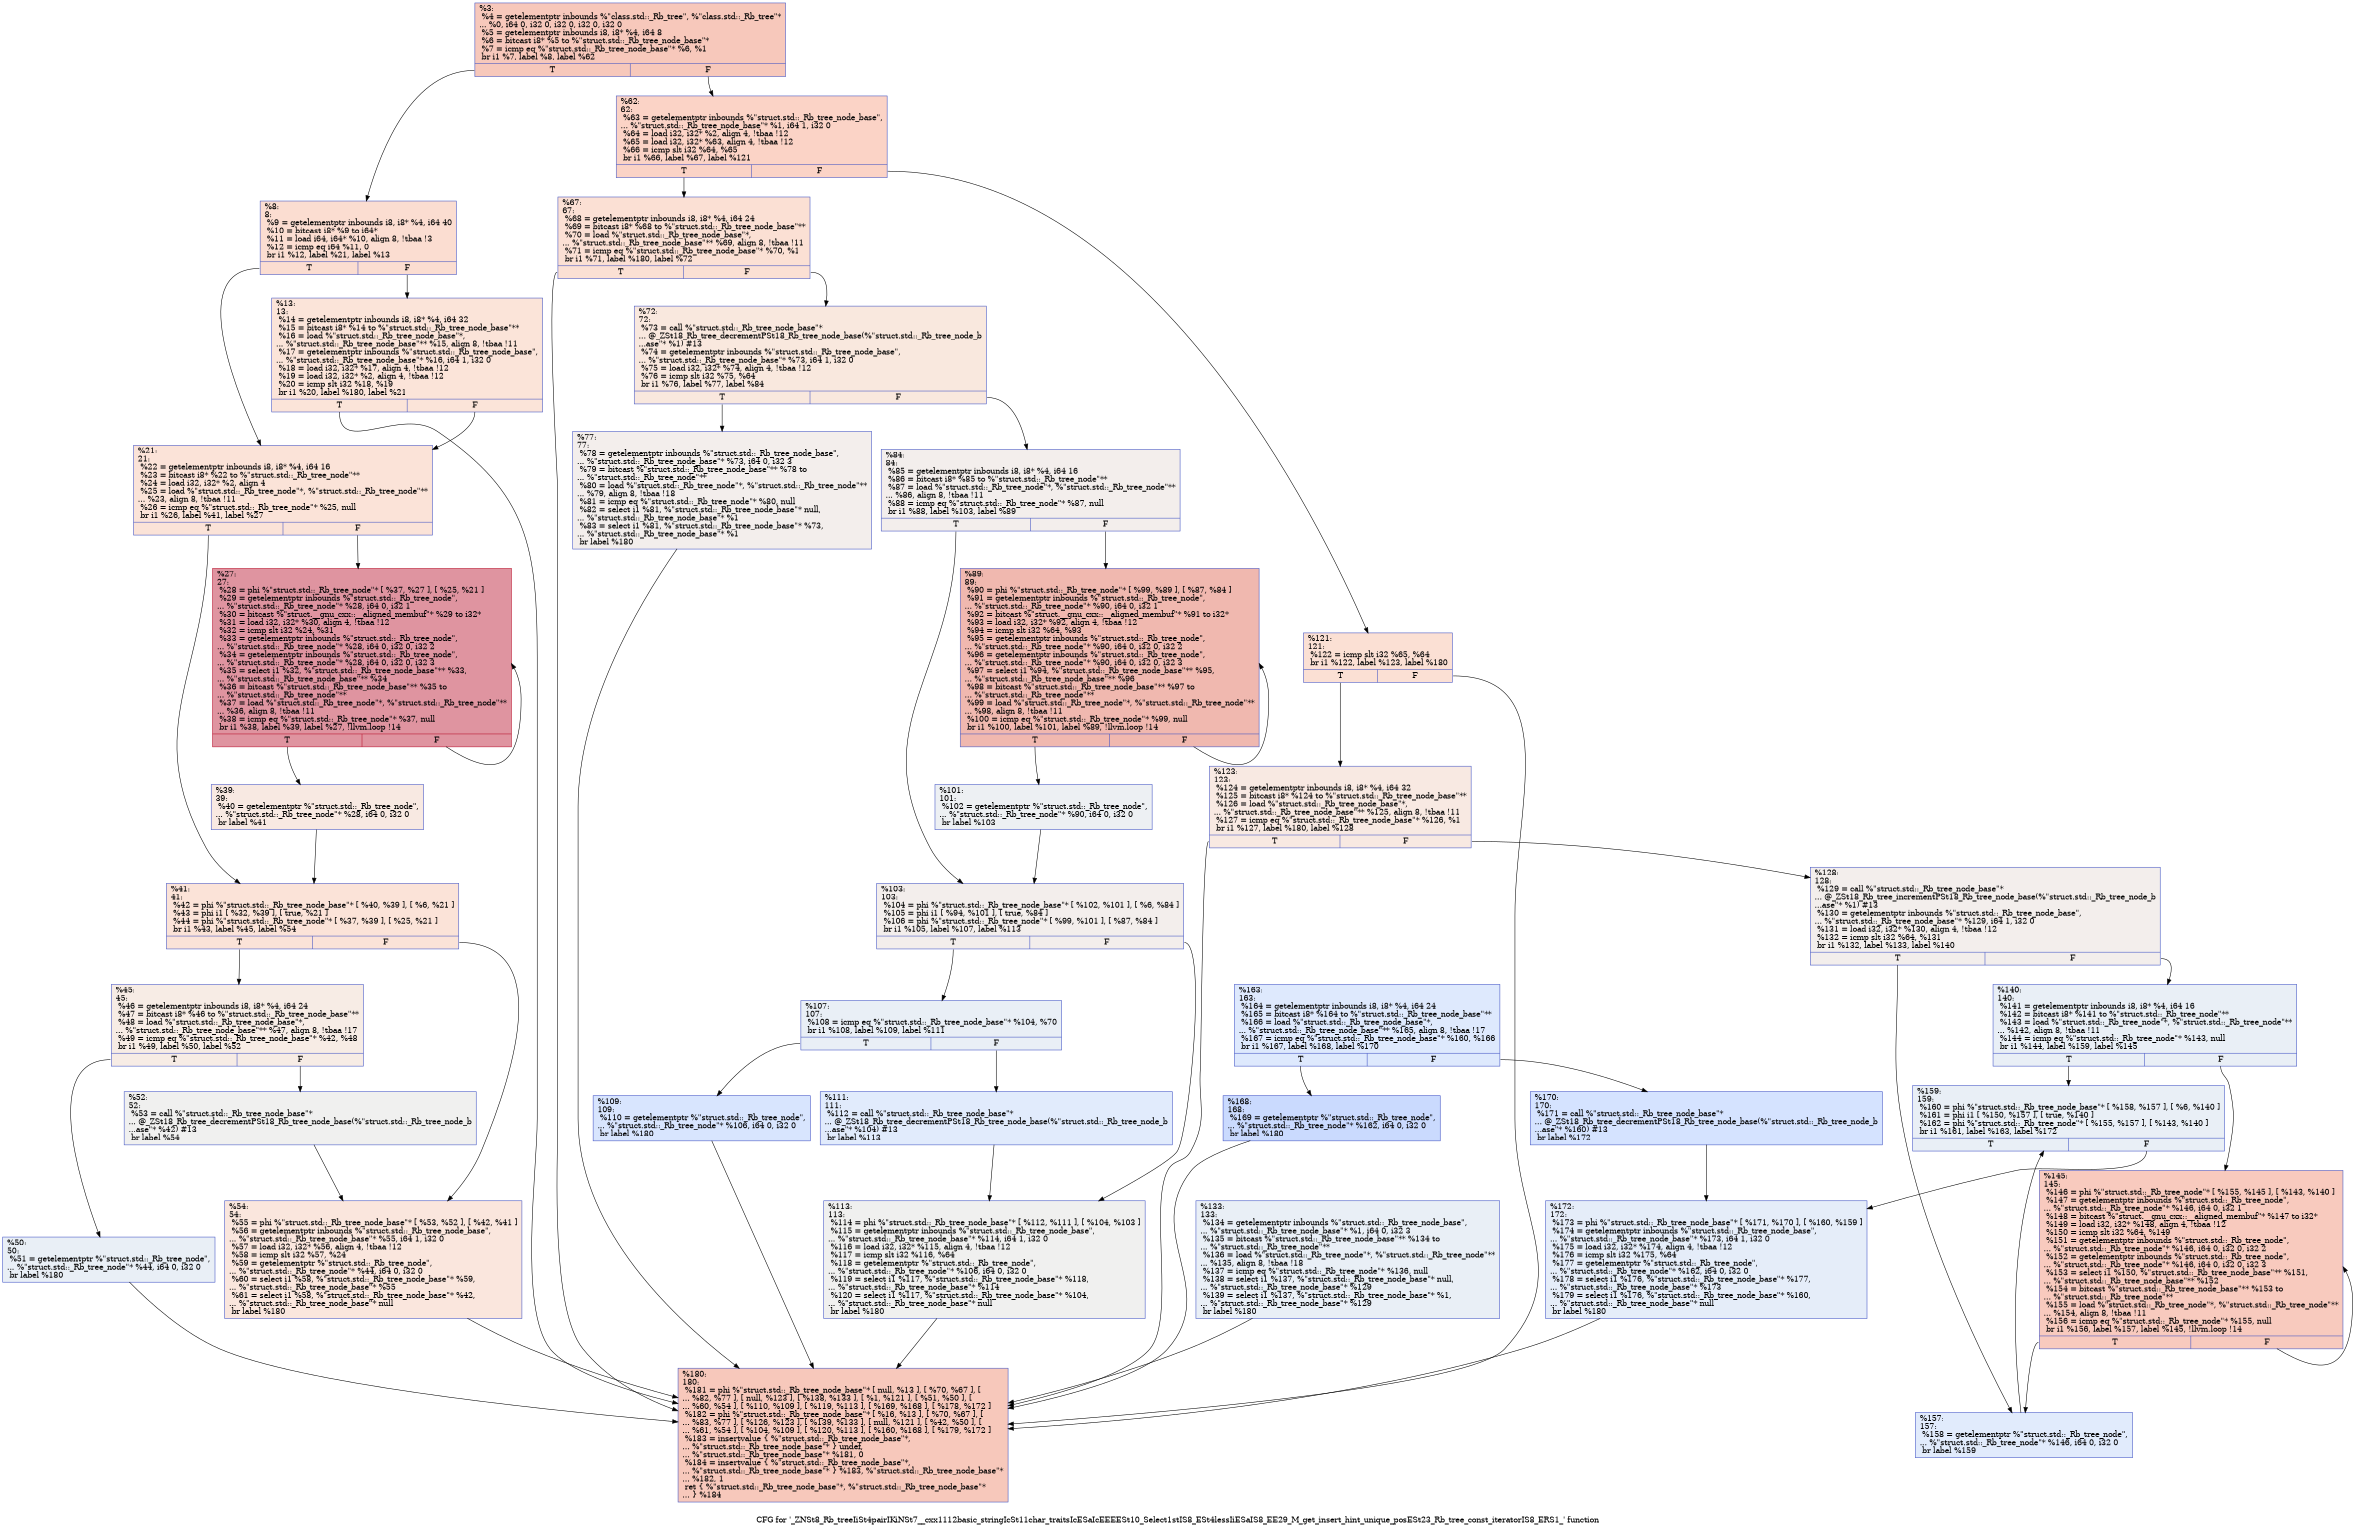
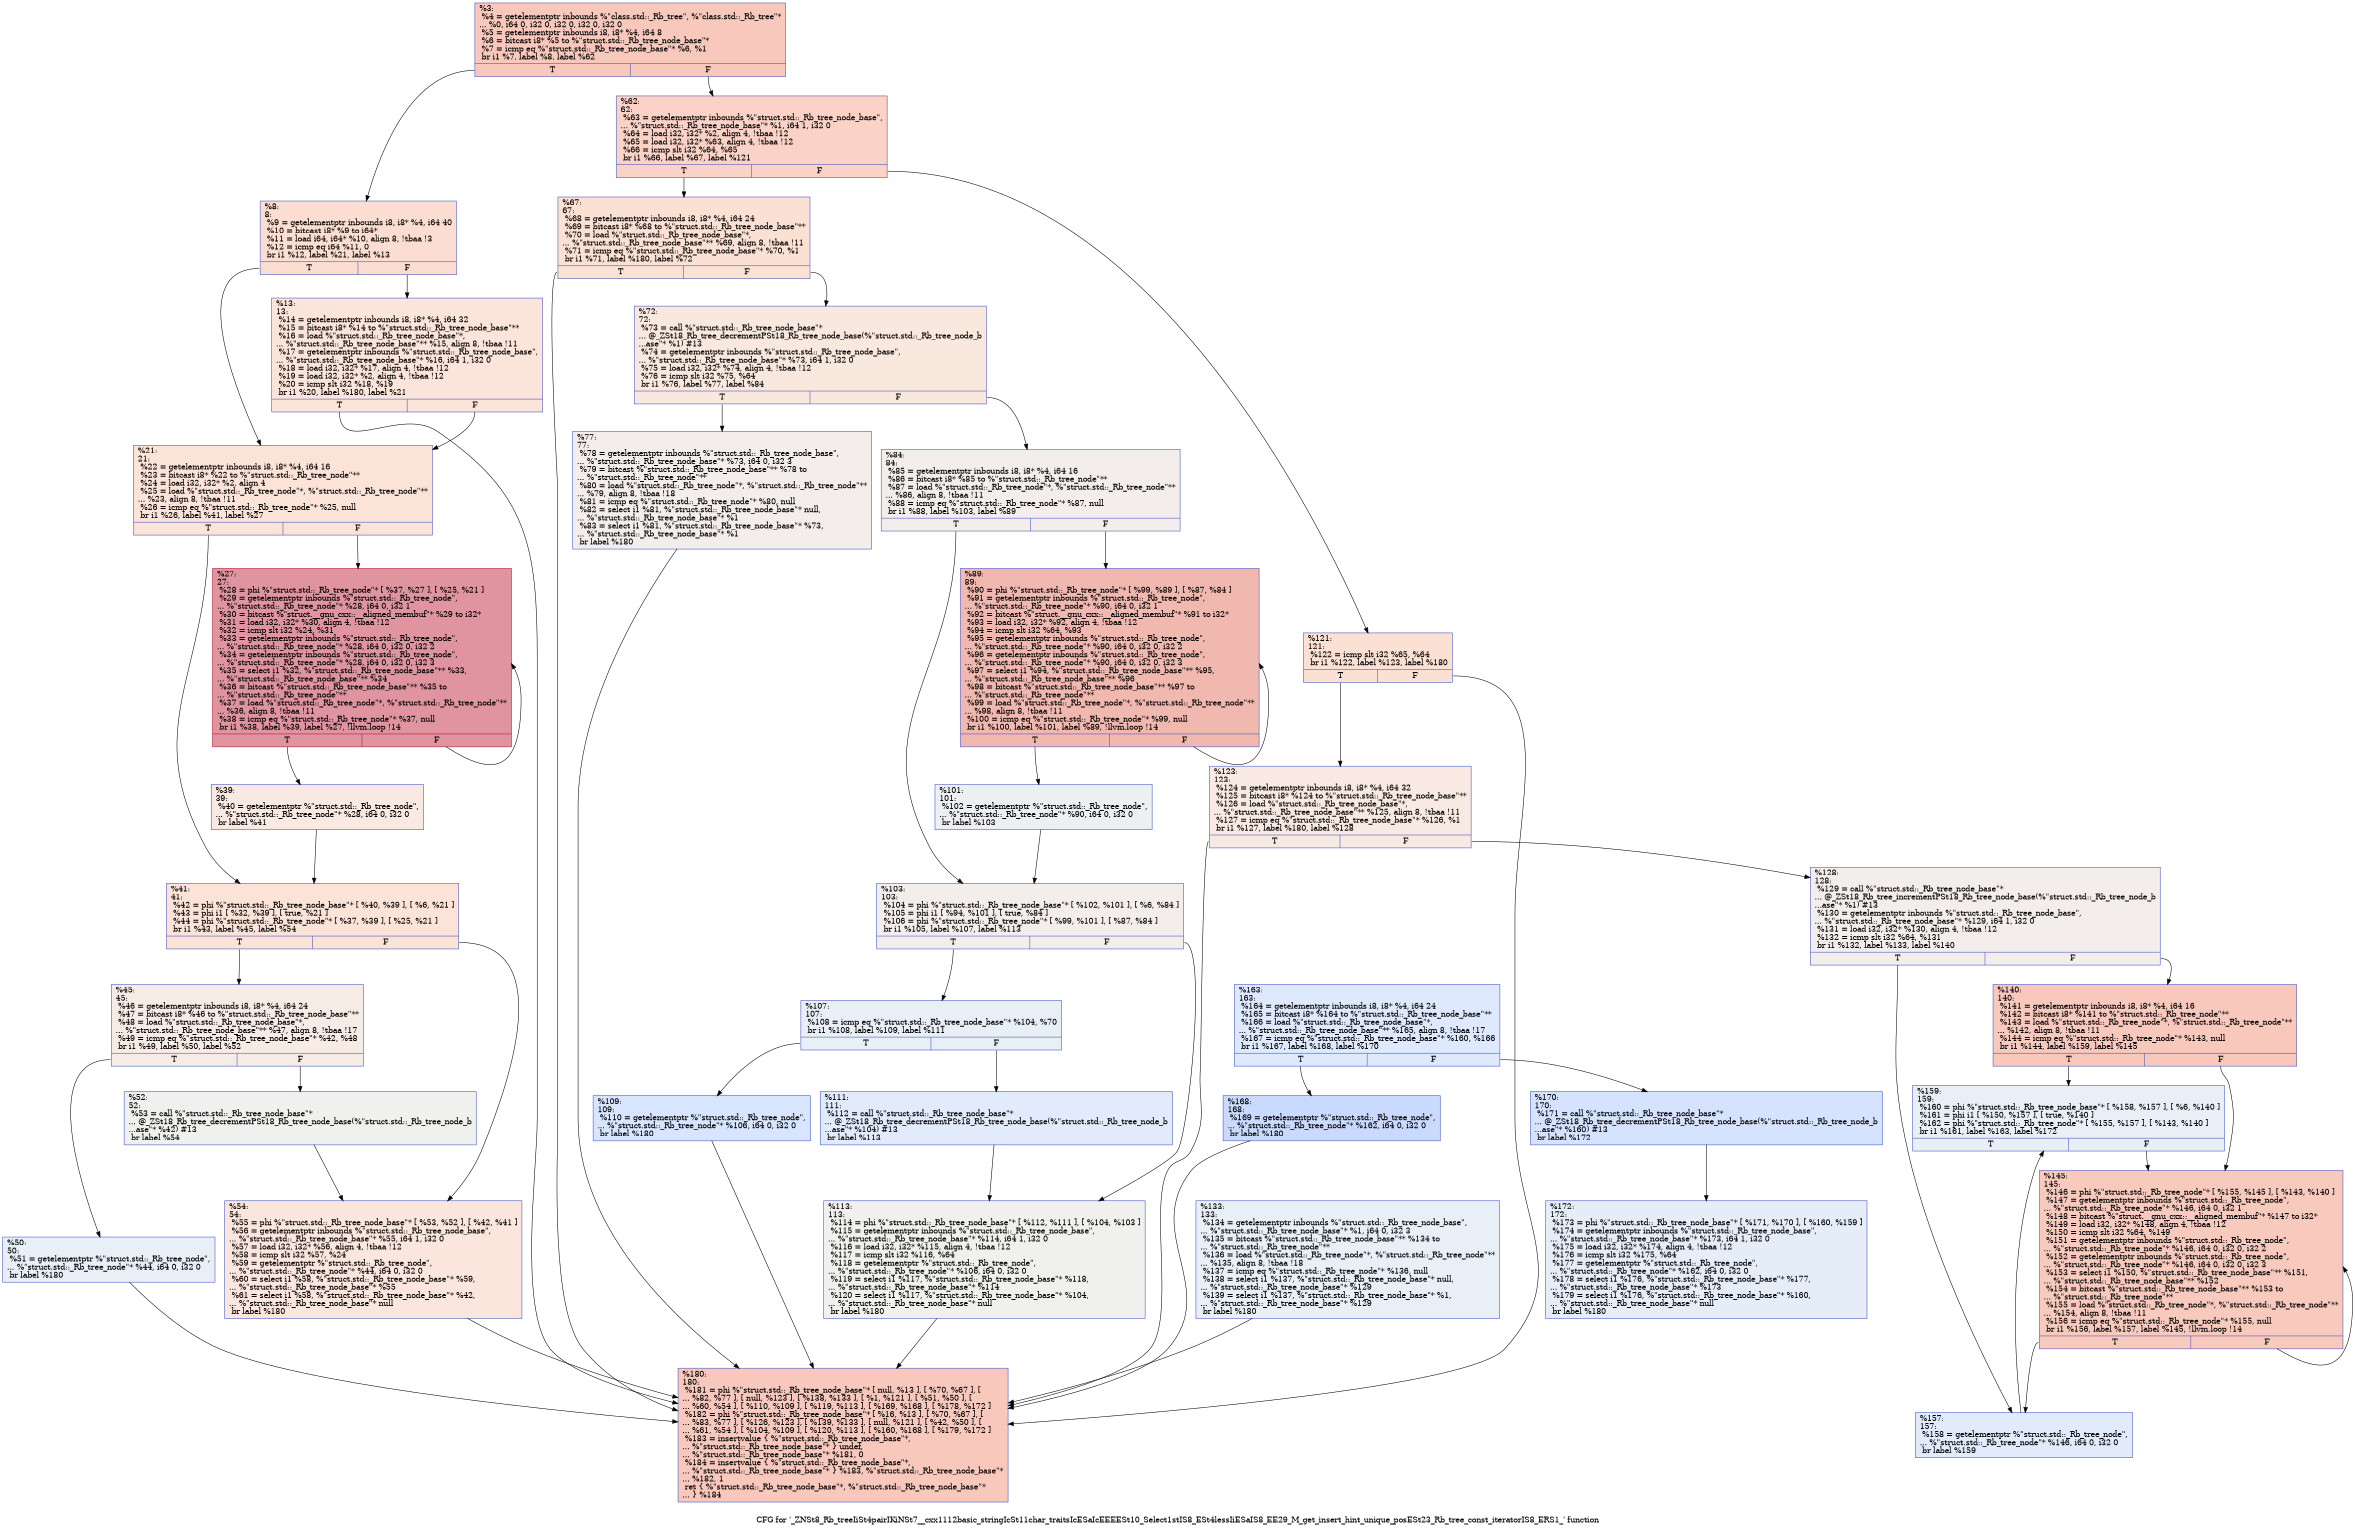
(2145, 1025) -> (2145, 1025)
(2011, 1172) -> (2147, 1158)
(1208, 1411) -> none
